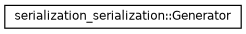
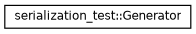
(123, 17) -> (98, 17)
